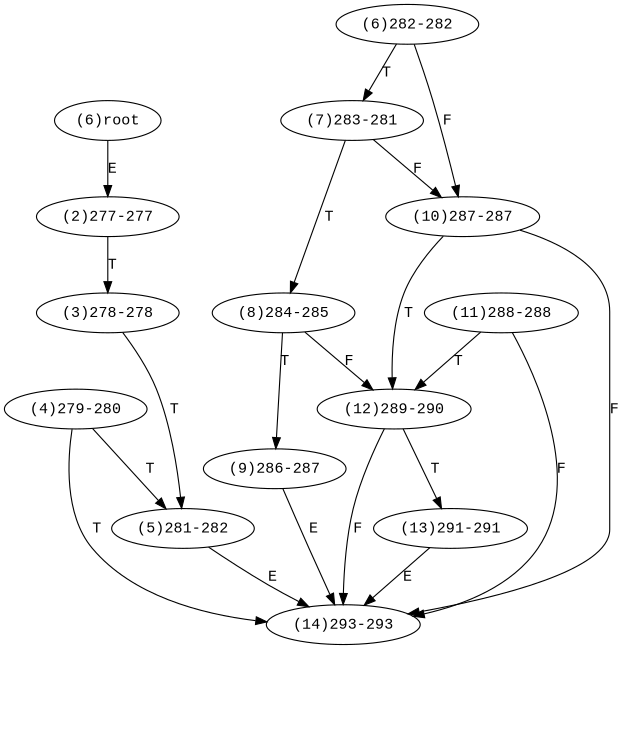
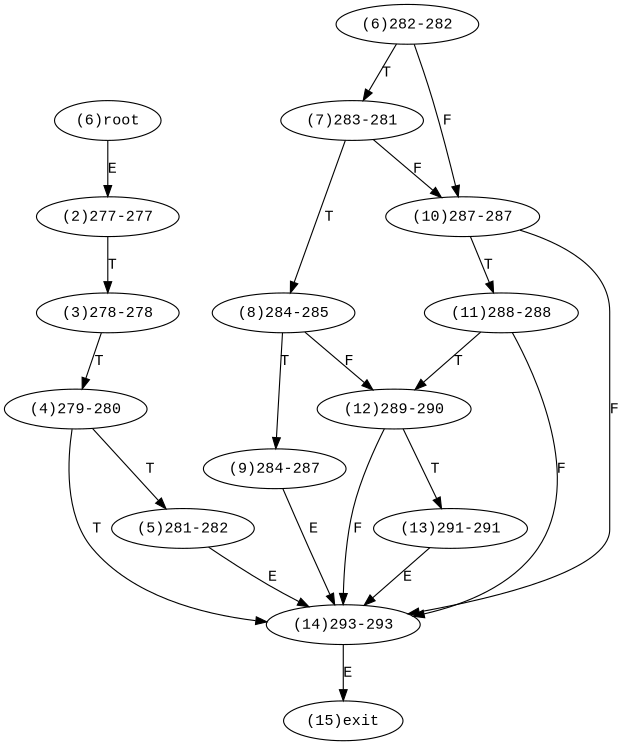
(401, 301) -> (480, 260)
(164, 410) -> (94, 356)
(275, 469) -> (275, 469)
none -> (343, 721)
